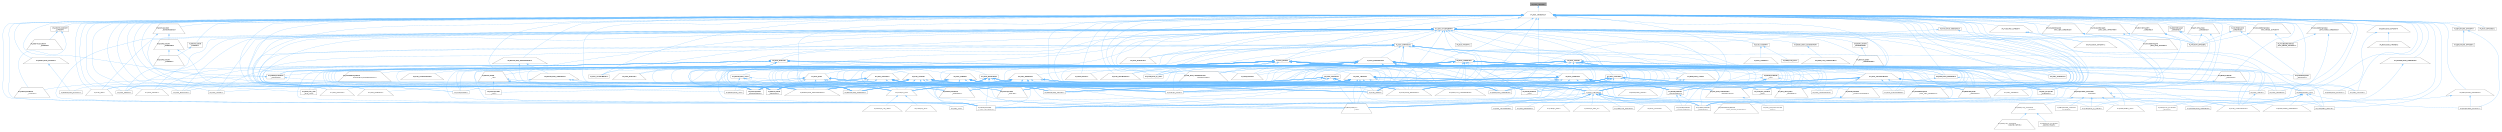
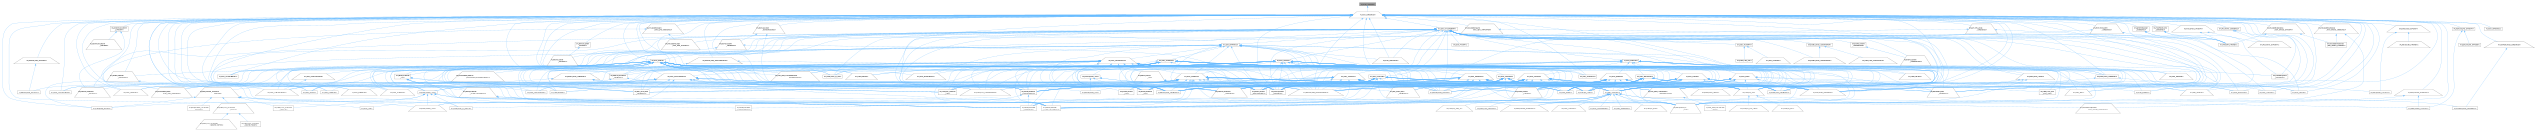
none -> (1820, 61)
(2248, 100) -> (294, 85)
